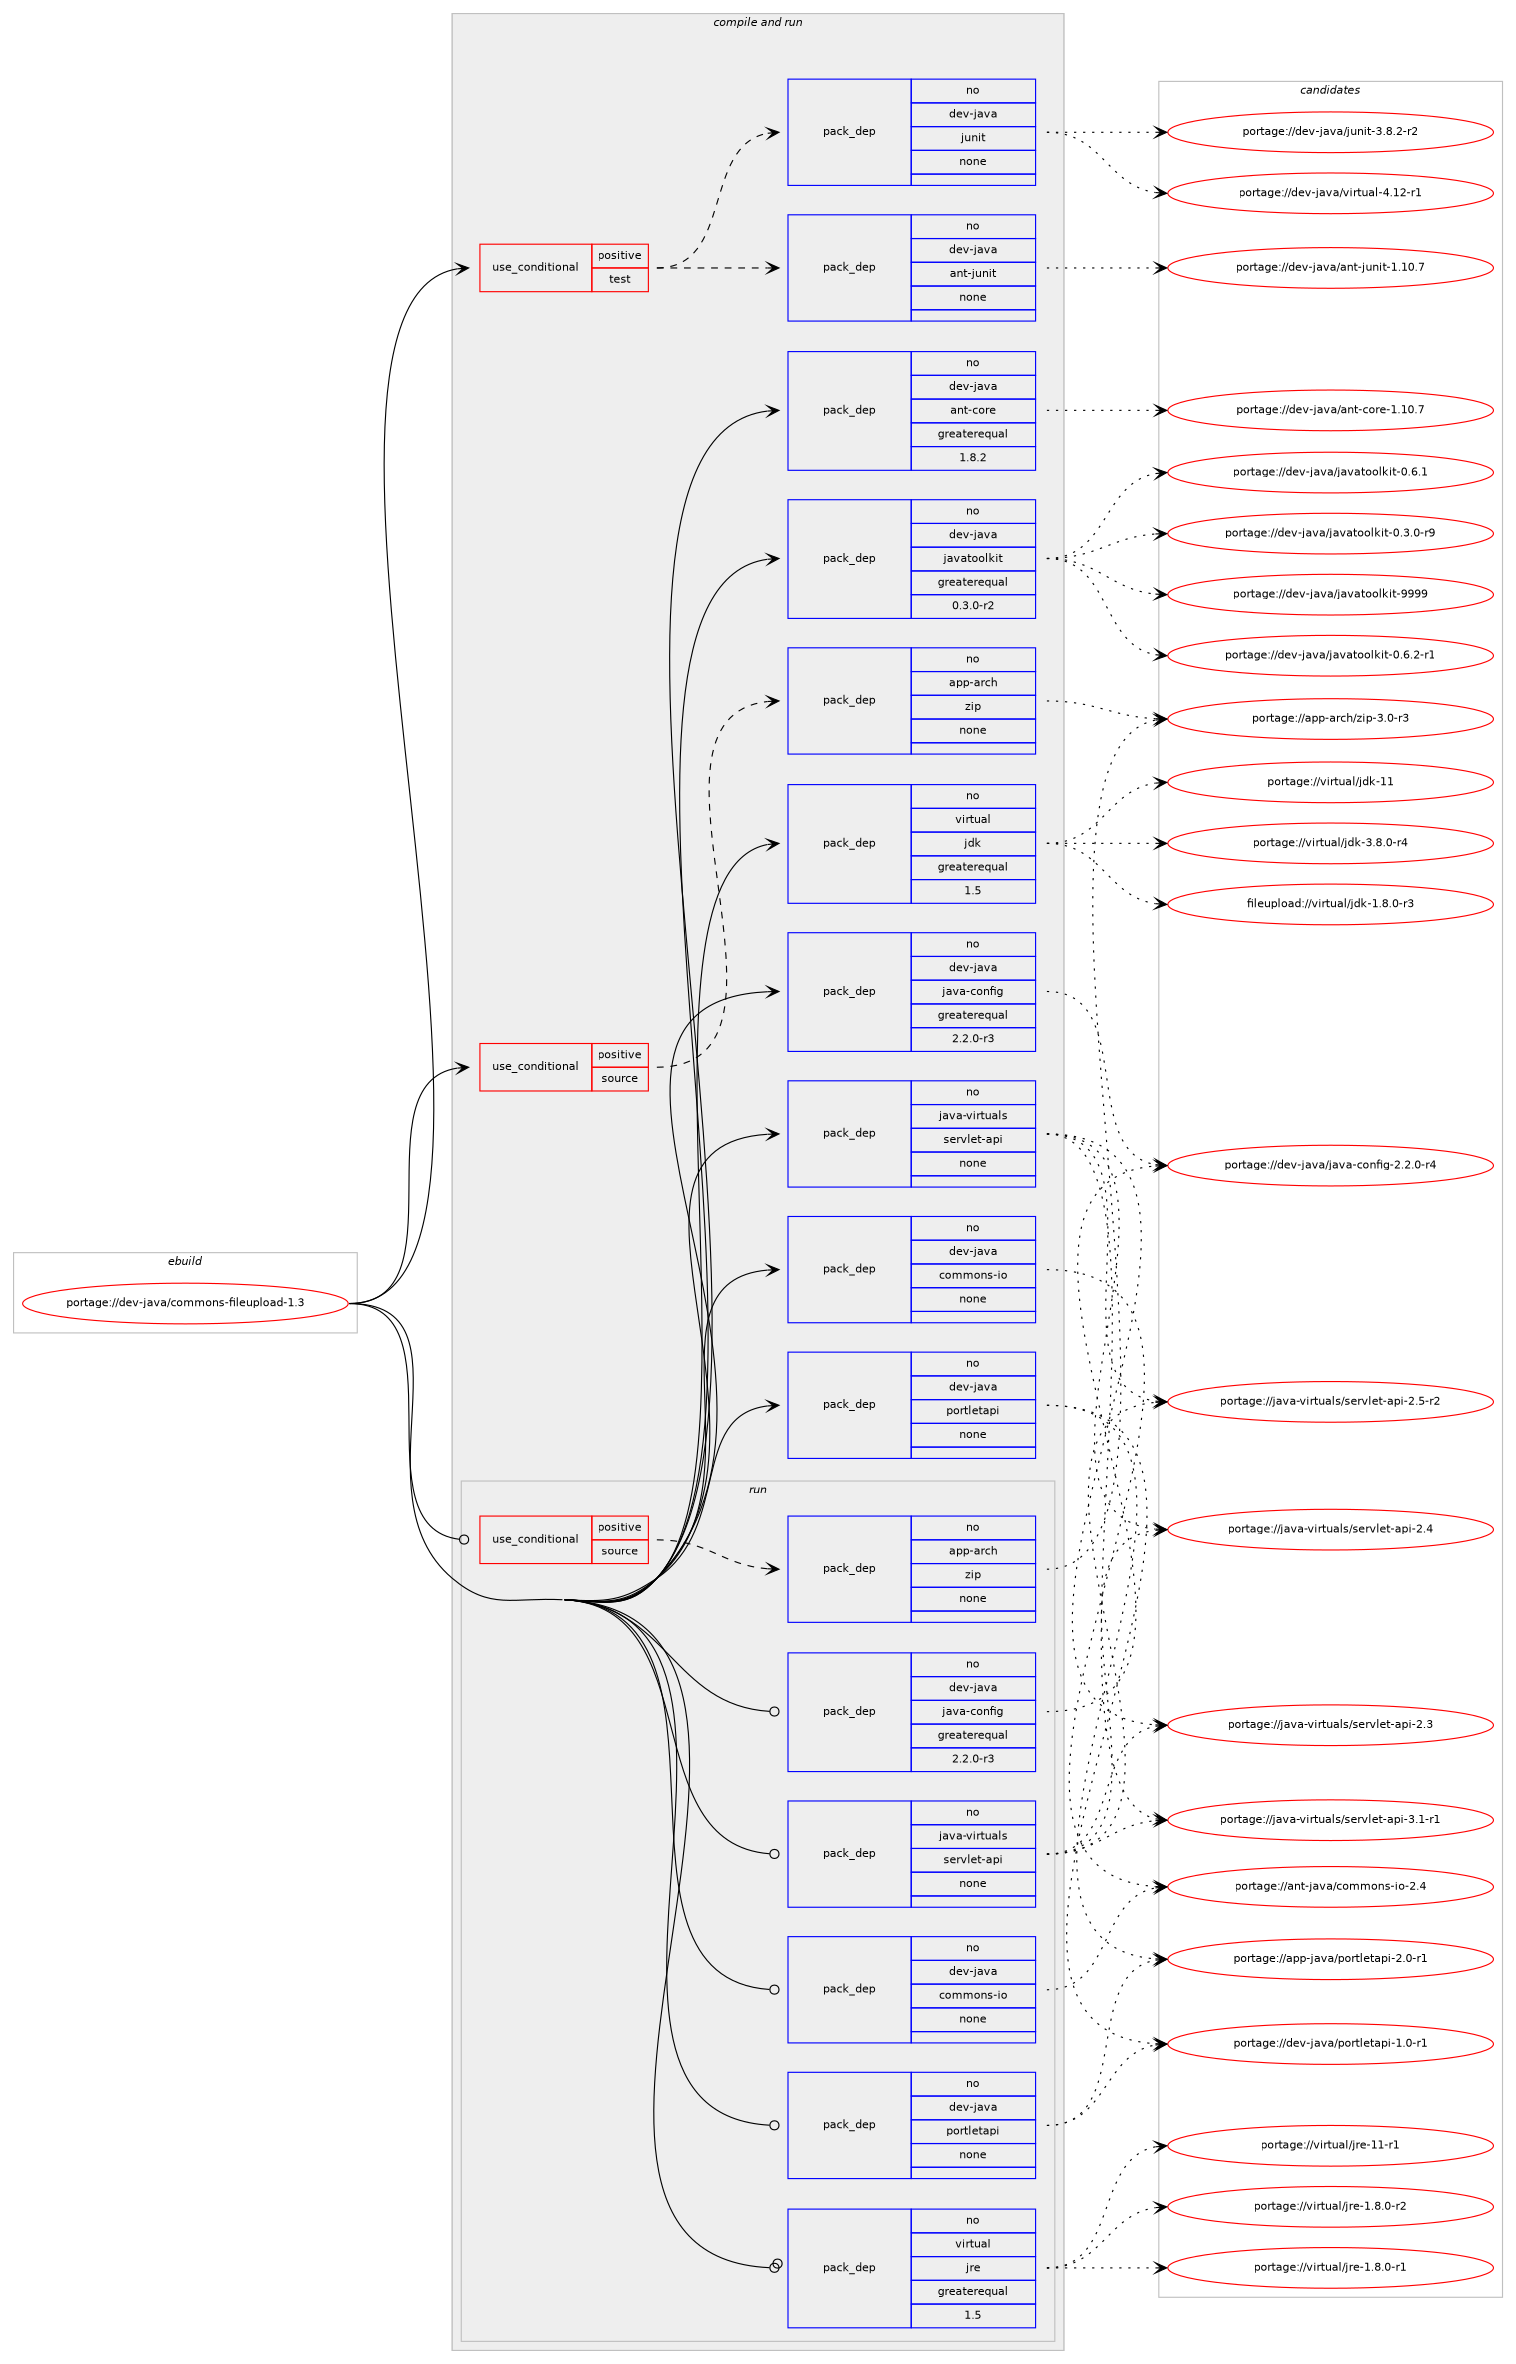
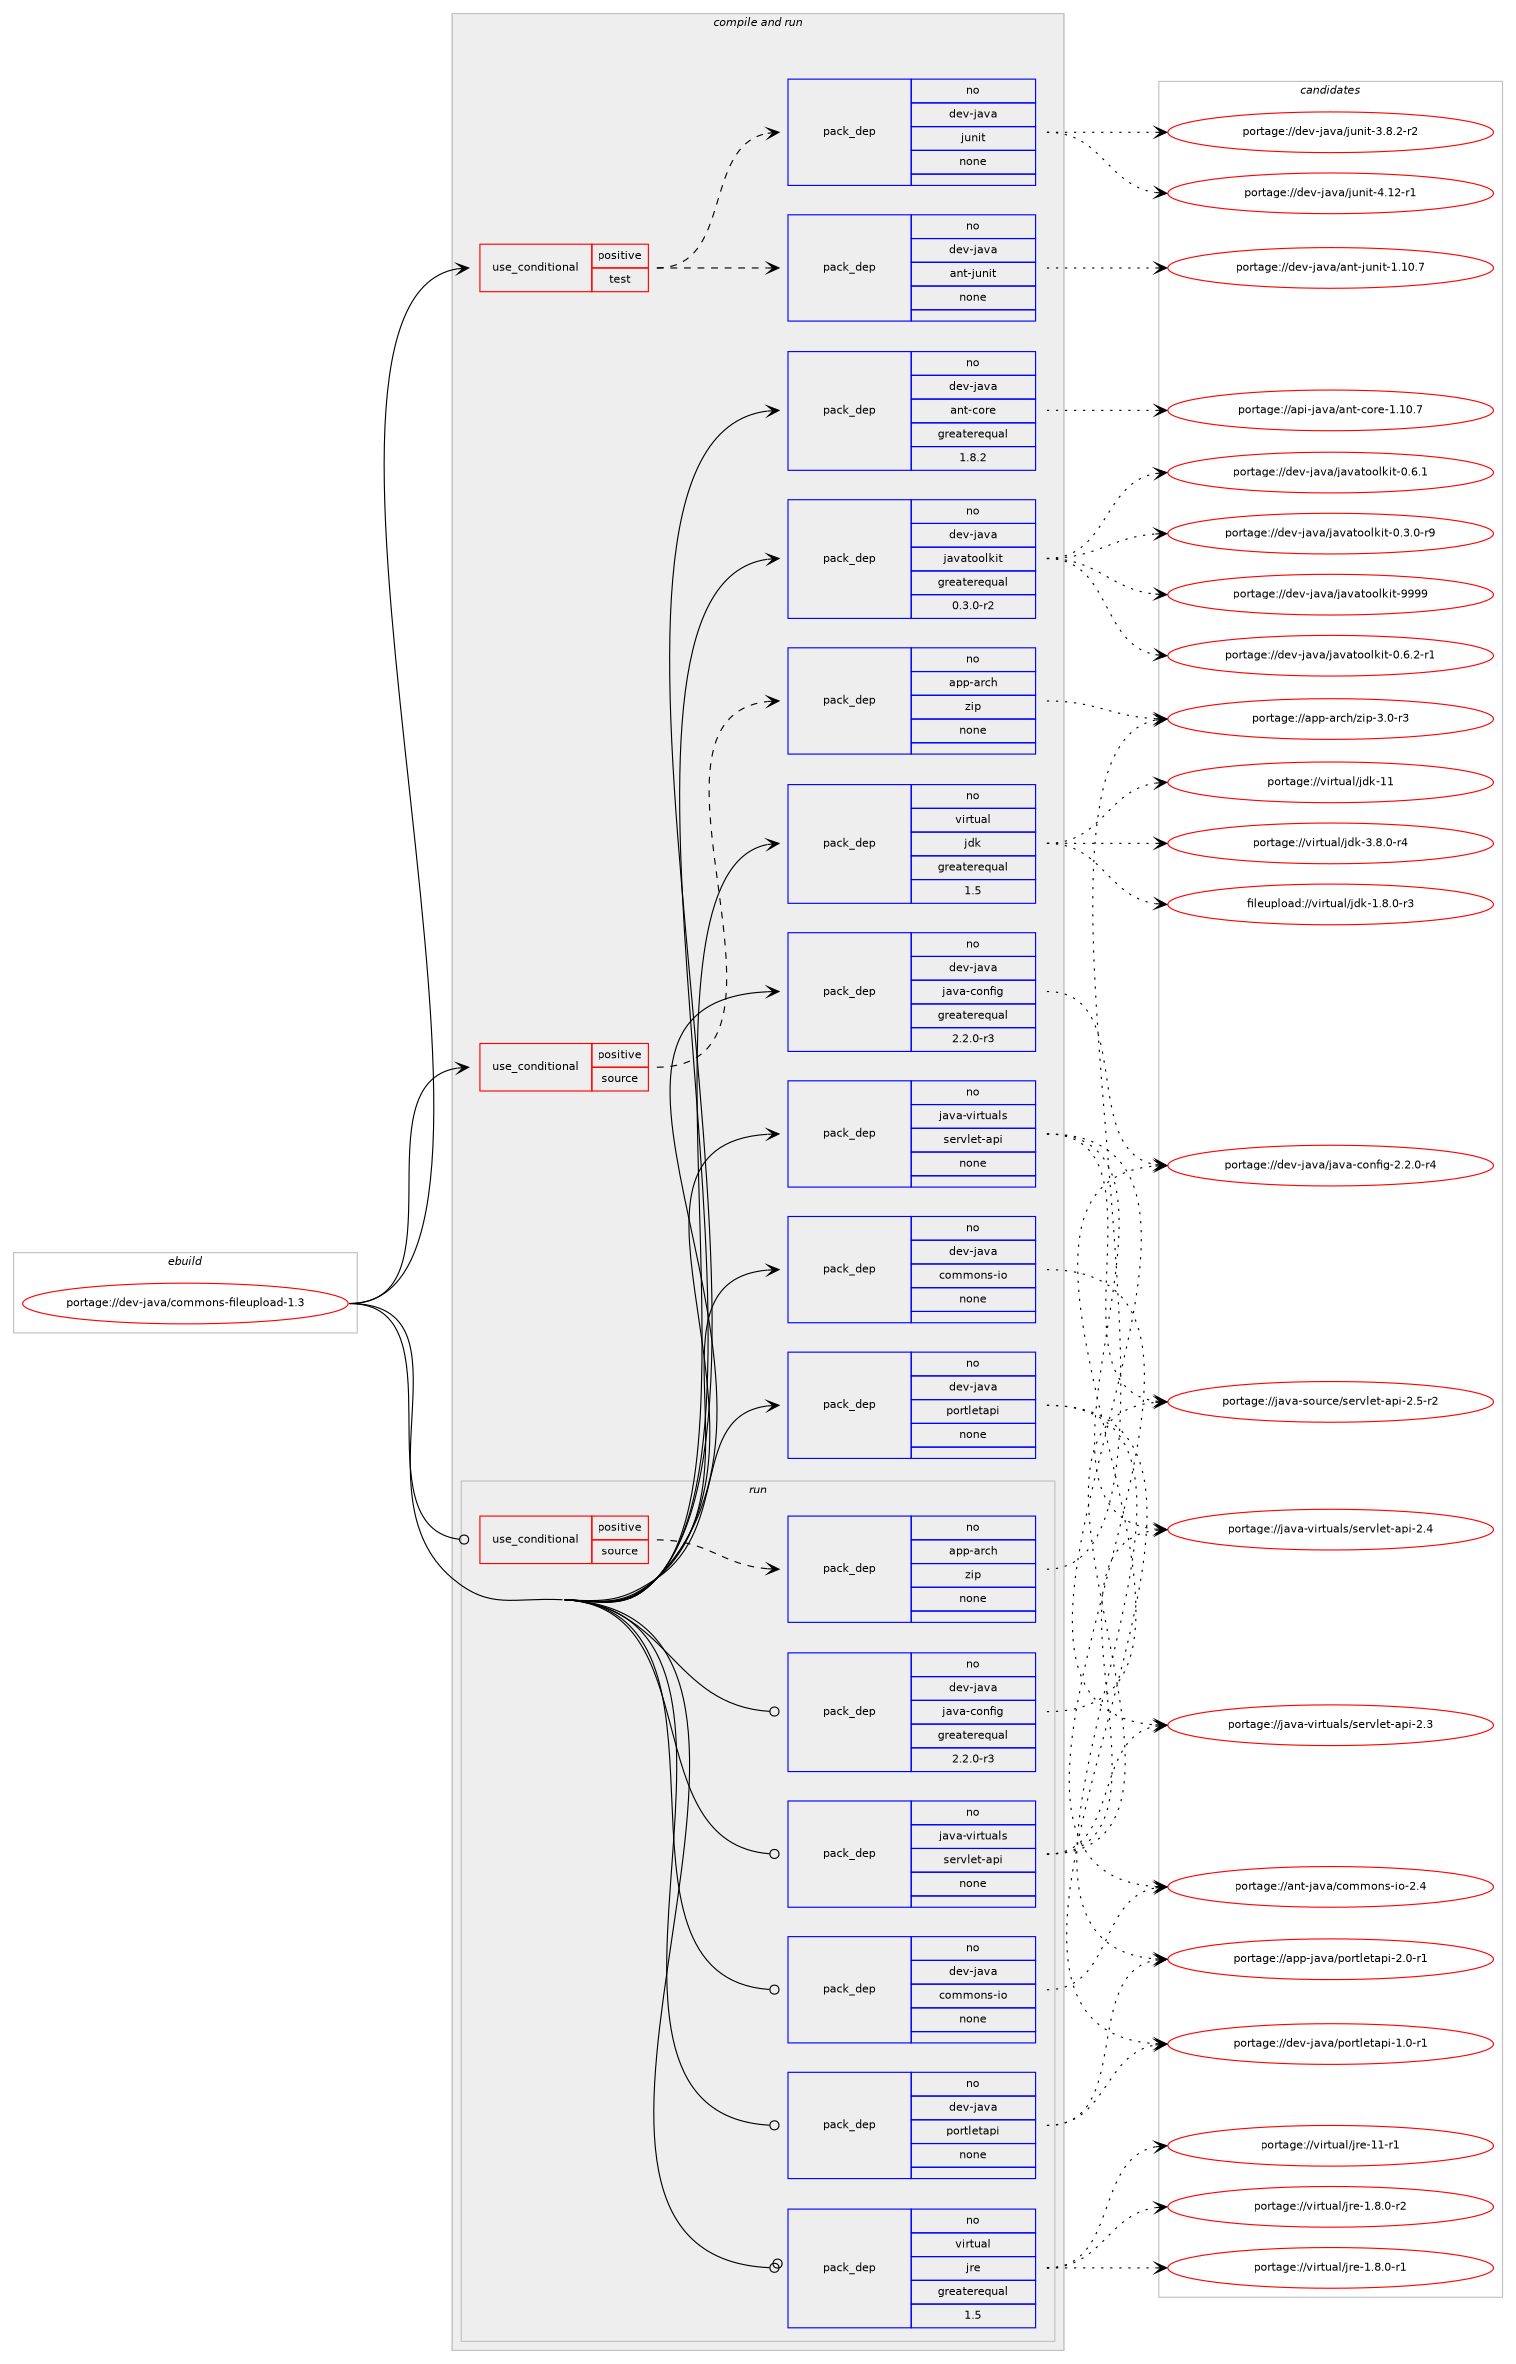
(1331, 193) -> (1331, 193)
(1331, 410) -> (1331, 410)
(1331, 1402) -> (1331, 1402)
(1331, 1820) -> none
